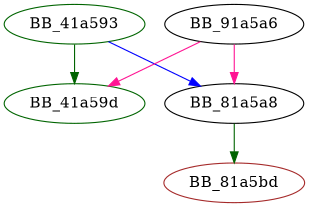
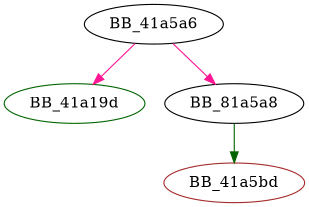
(75, 24) -> none
(234, 24) -> (154, 24)
(75, 104) -> (75, 104)
(234, 183) -> (234, 183)
